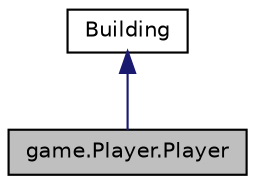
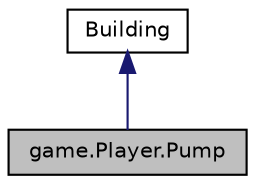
(128, 152) -> (128, 152)
